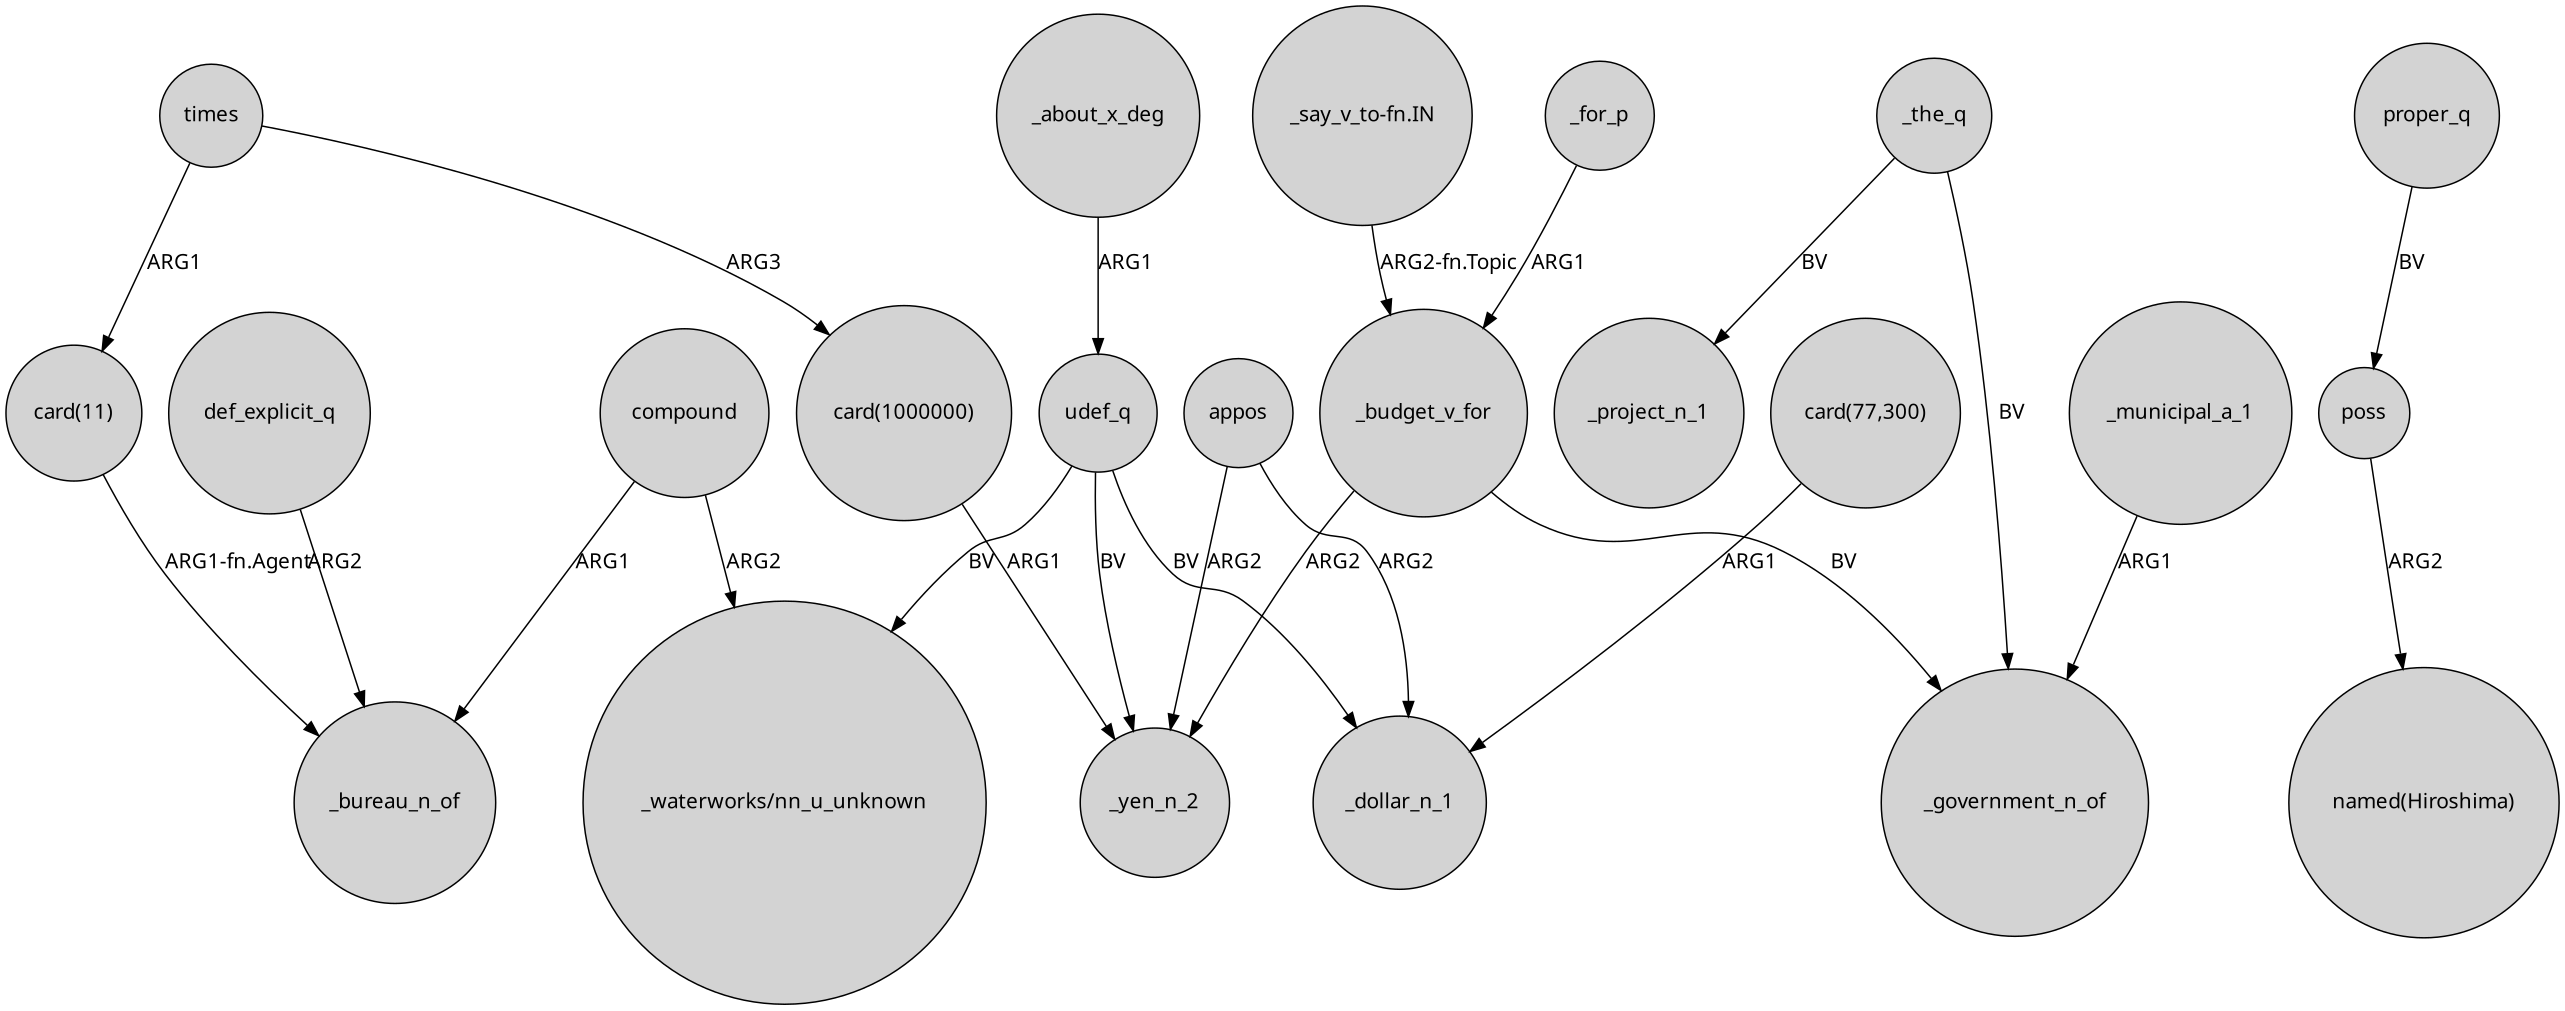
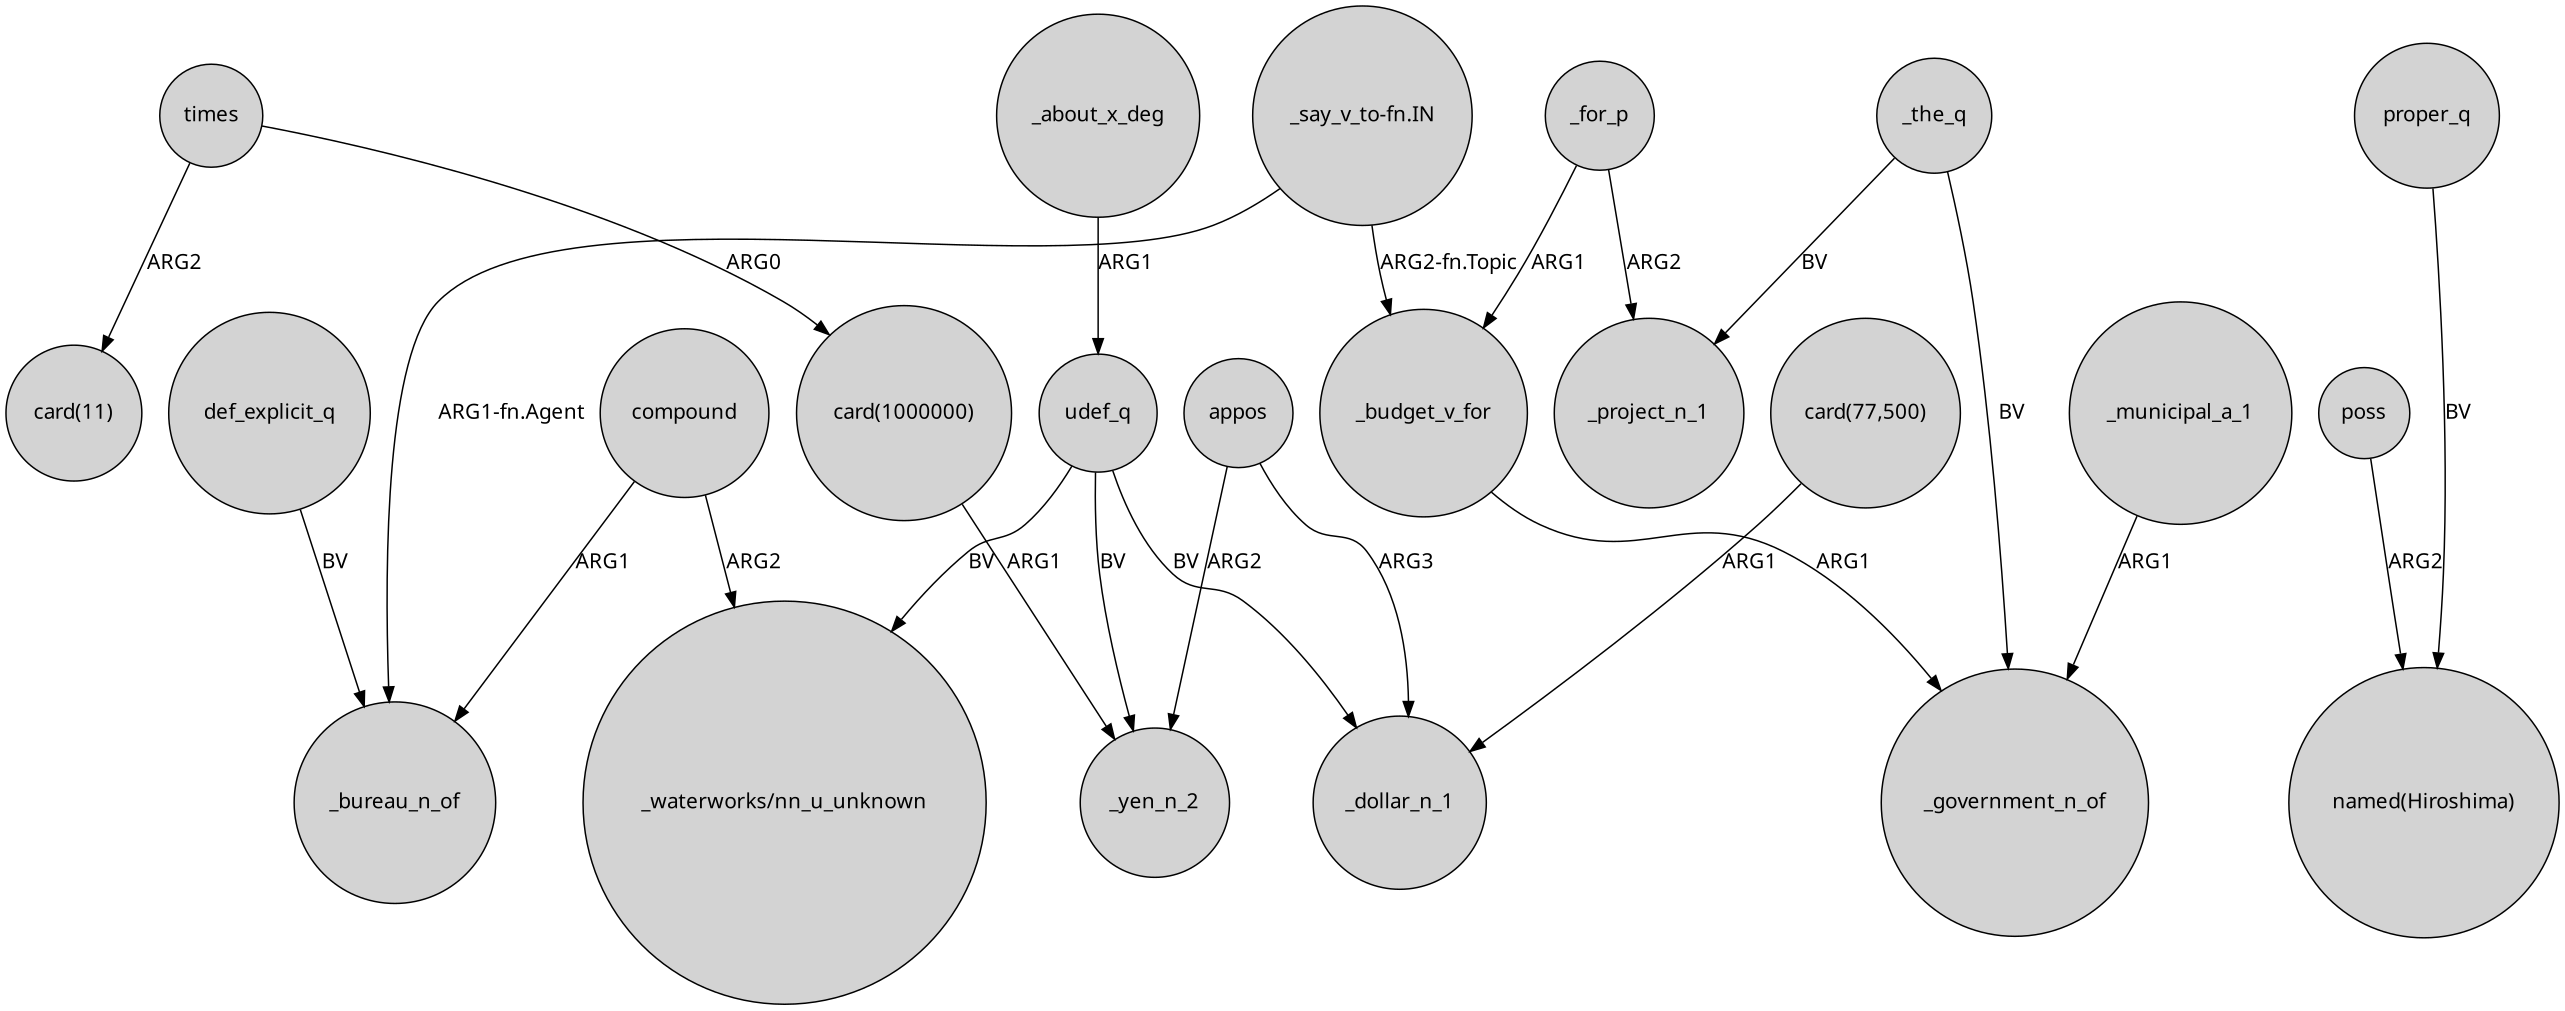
none -> (1620, 237)
(175, 263) -> (175, 263)
(754, 263) -> (754, 263)
(2394, 270) -> (2445, 420)
(1866, 413) -> (1866, 413)
(335, 563) -> (335, 563)
(1406, 563) -> (1406, 563)
(1844, 563) -> (1844, 563)
(1270, 603) -> none
(194, 609) -> (693, 240)
